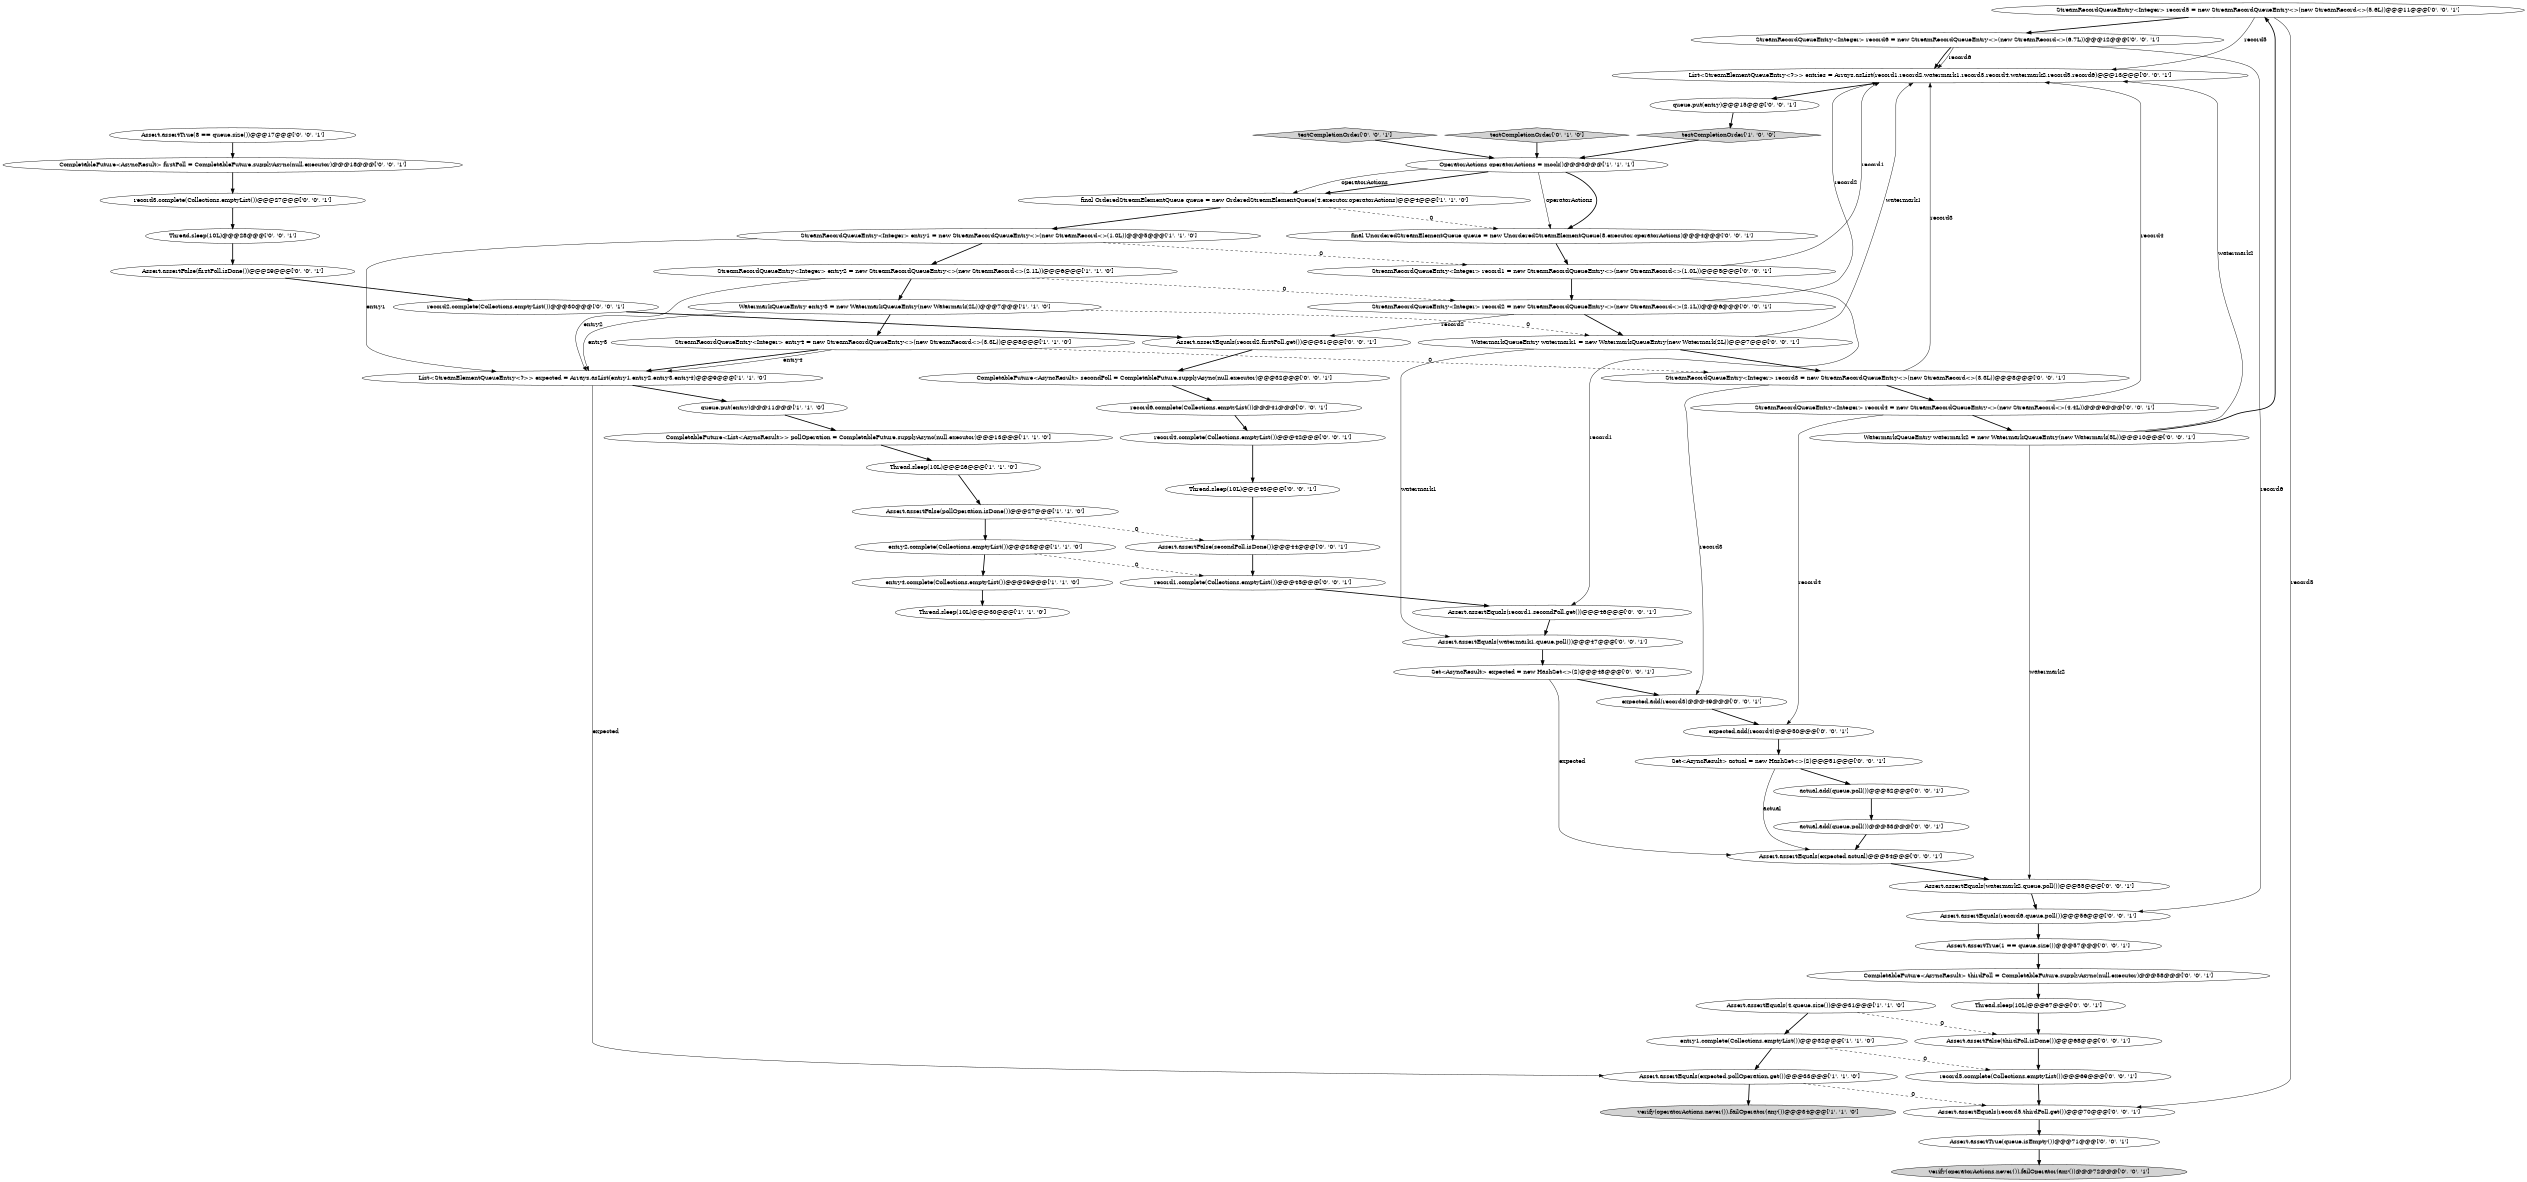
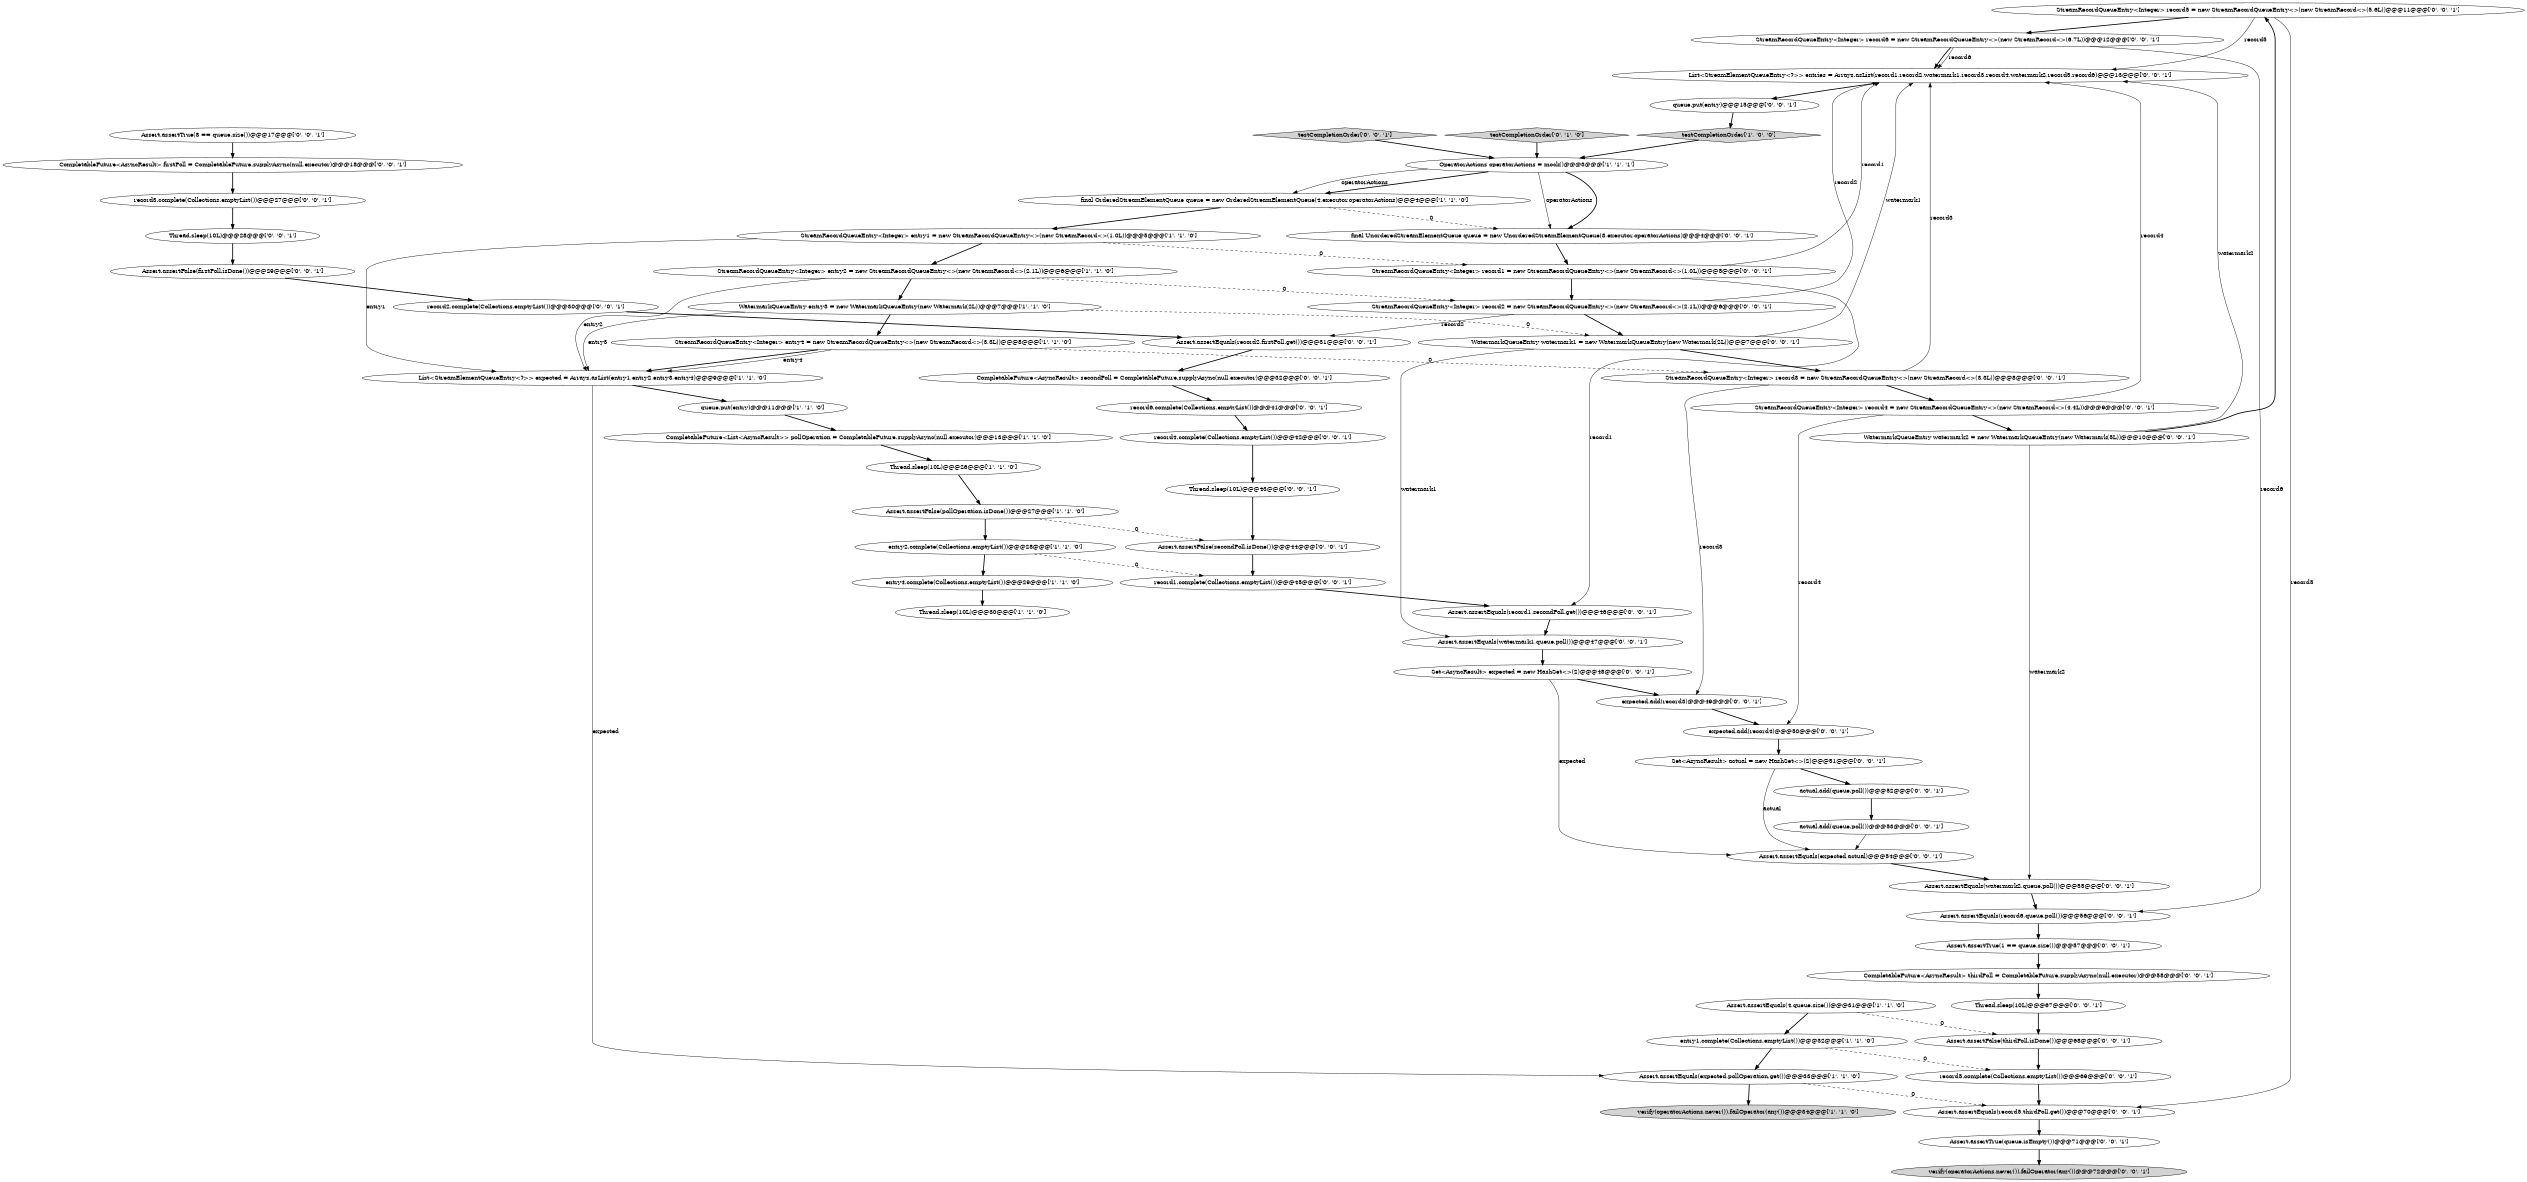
(1862, 840) -> (1862, 840)
